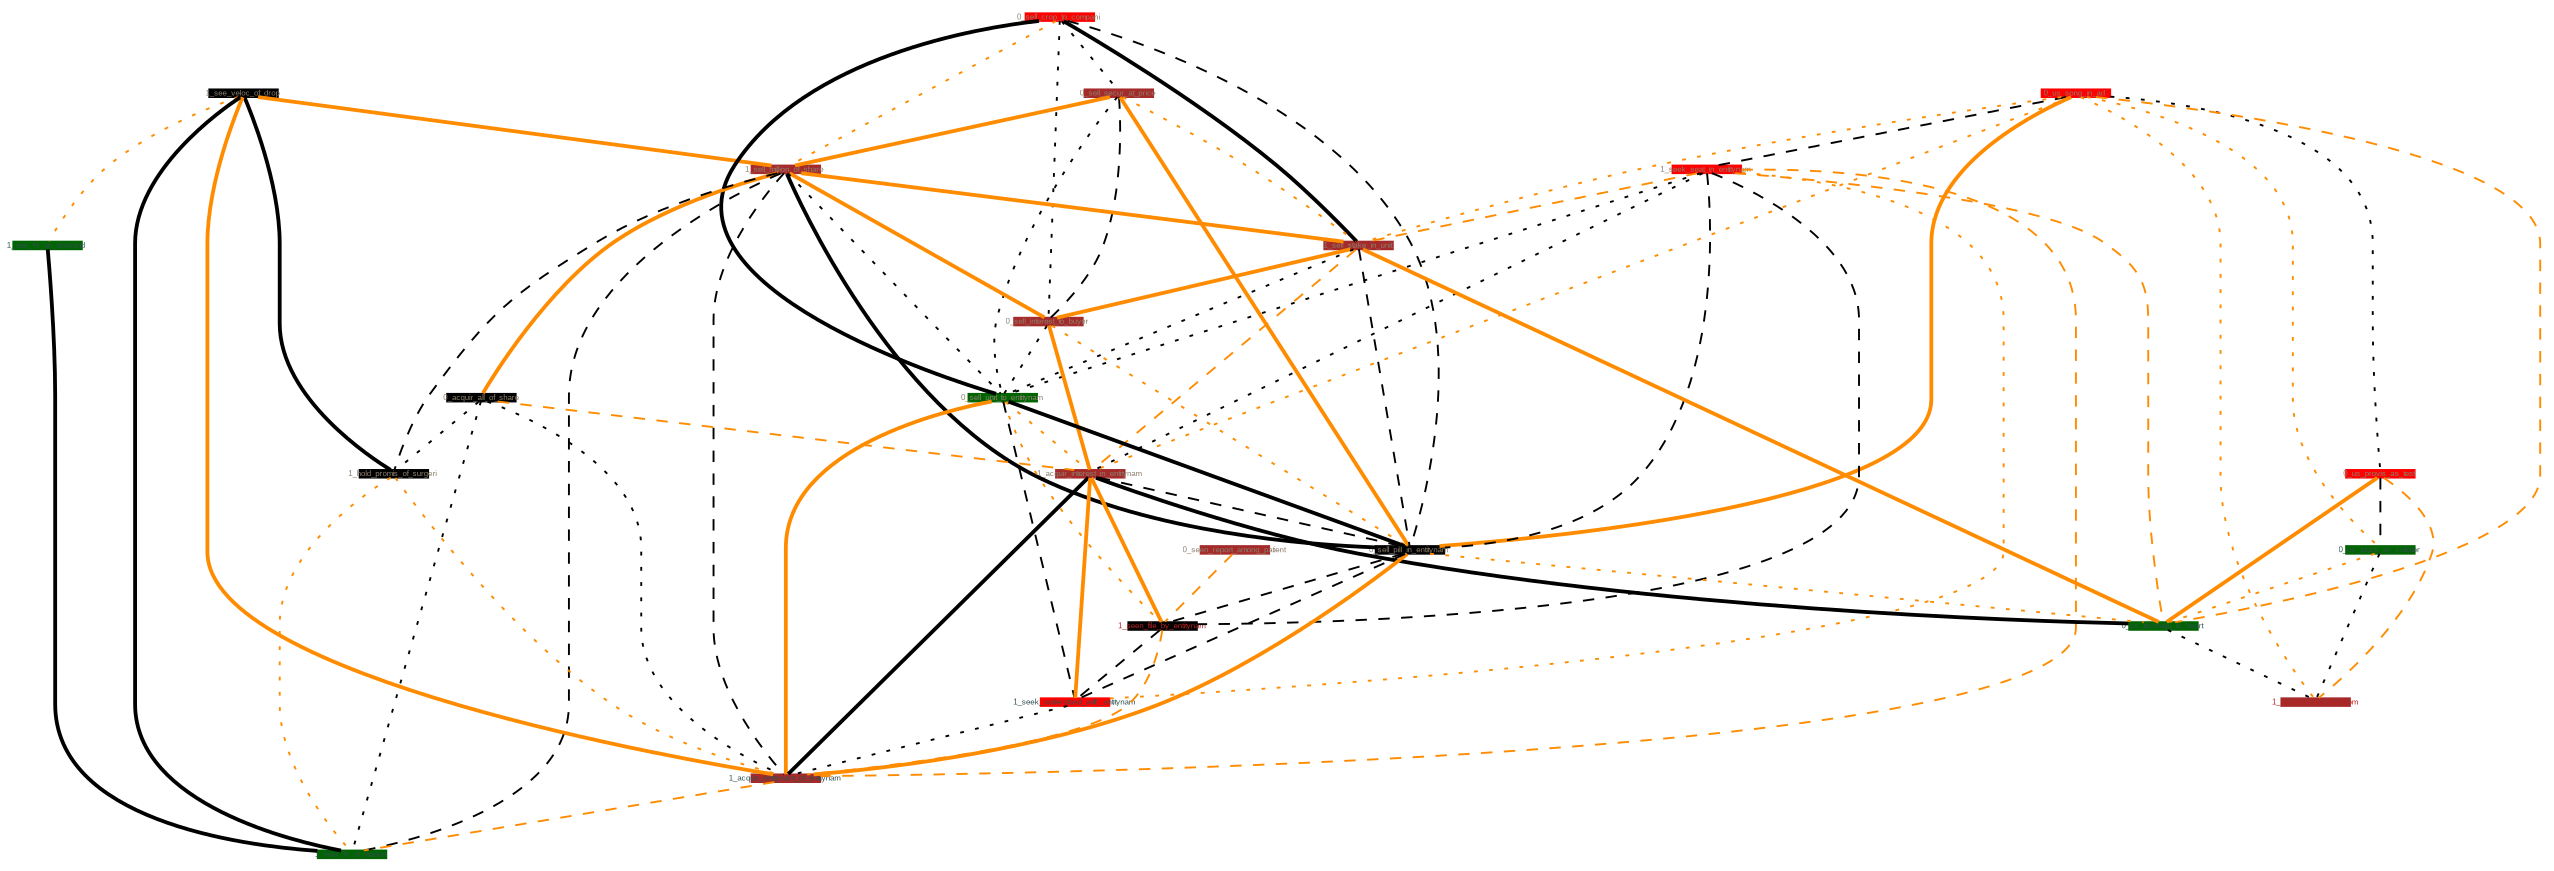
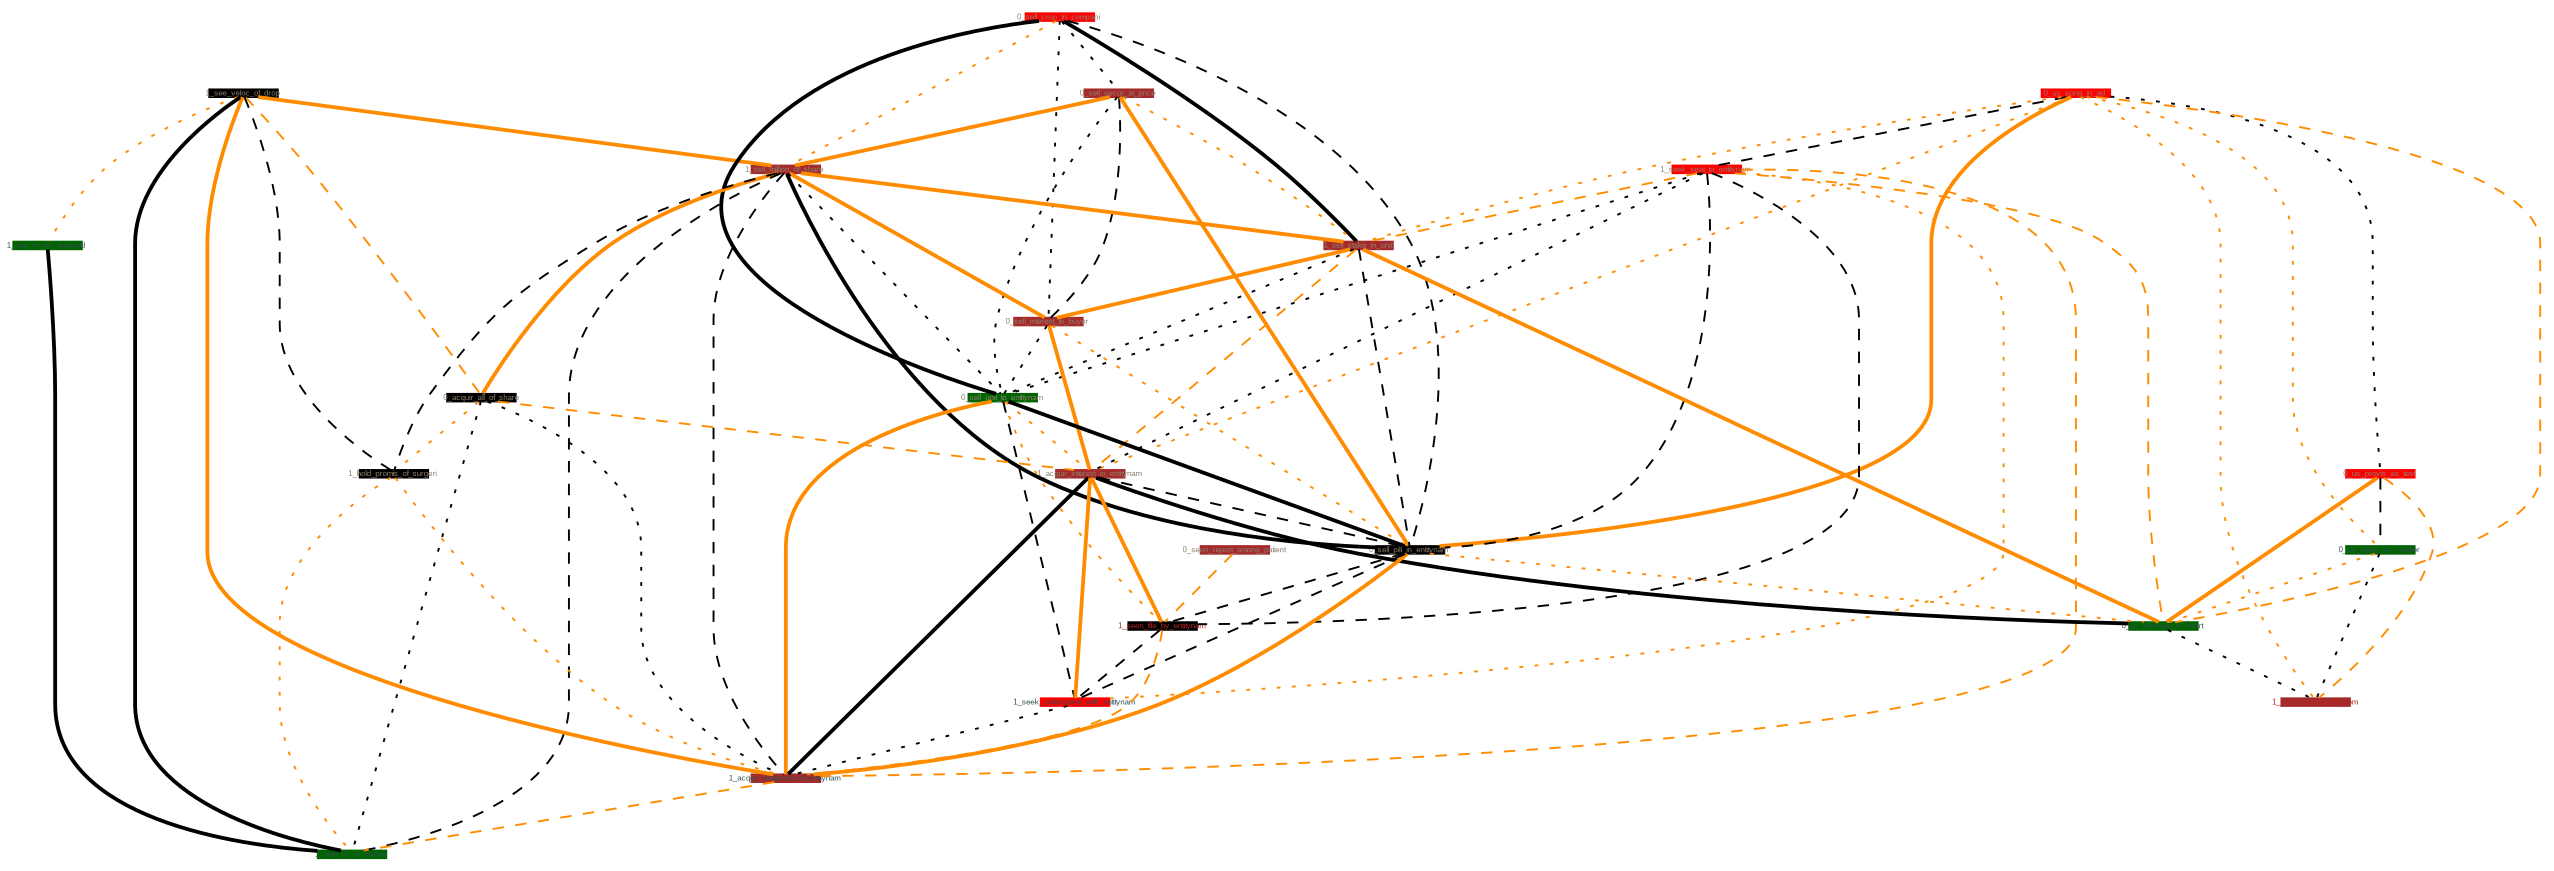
none -> (367, 242)
(280, 303) -> (280, 303)
(438, 436) -> (438, 436)
